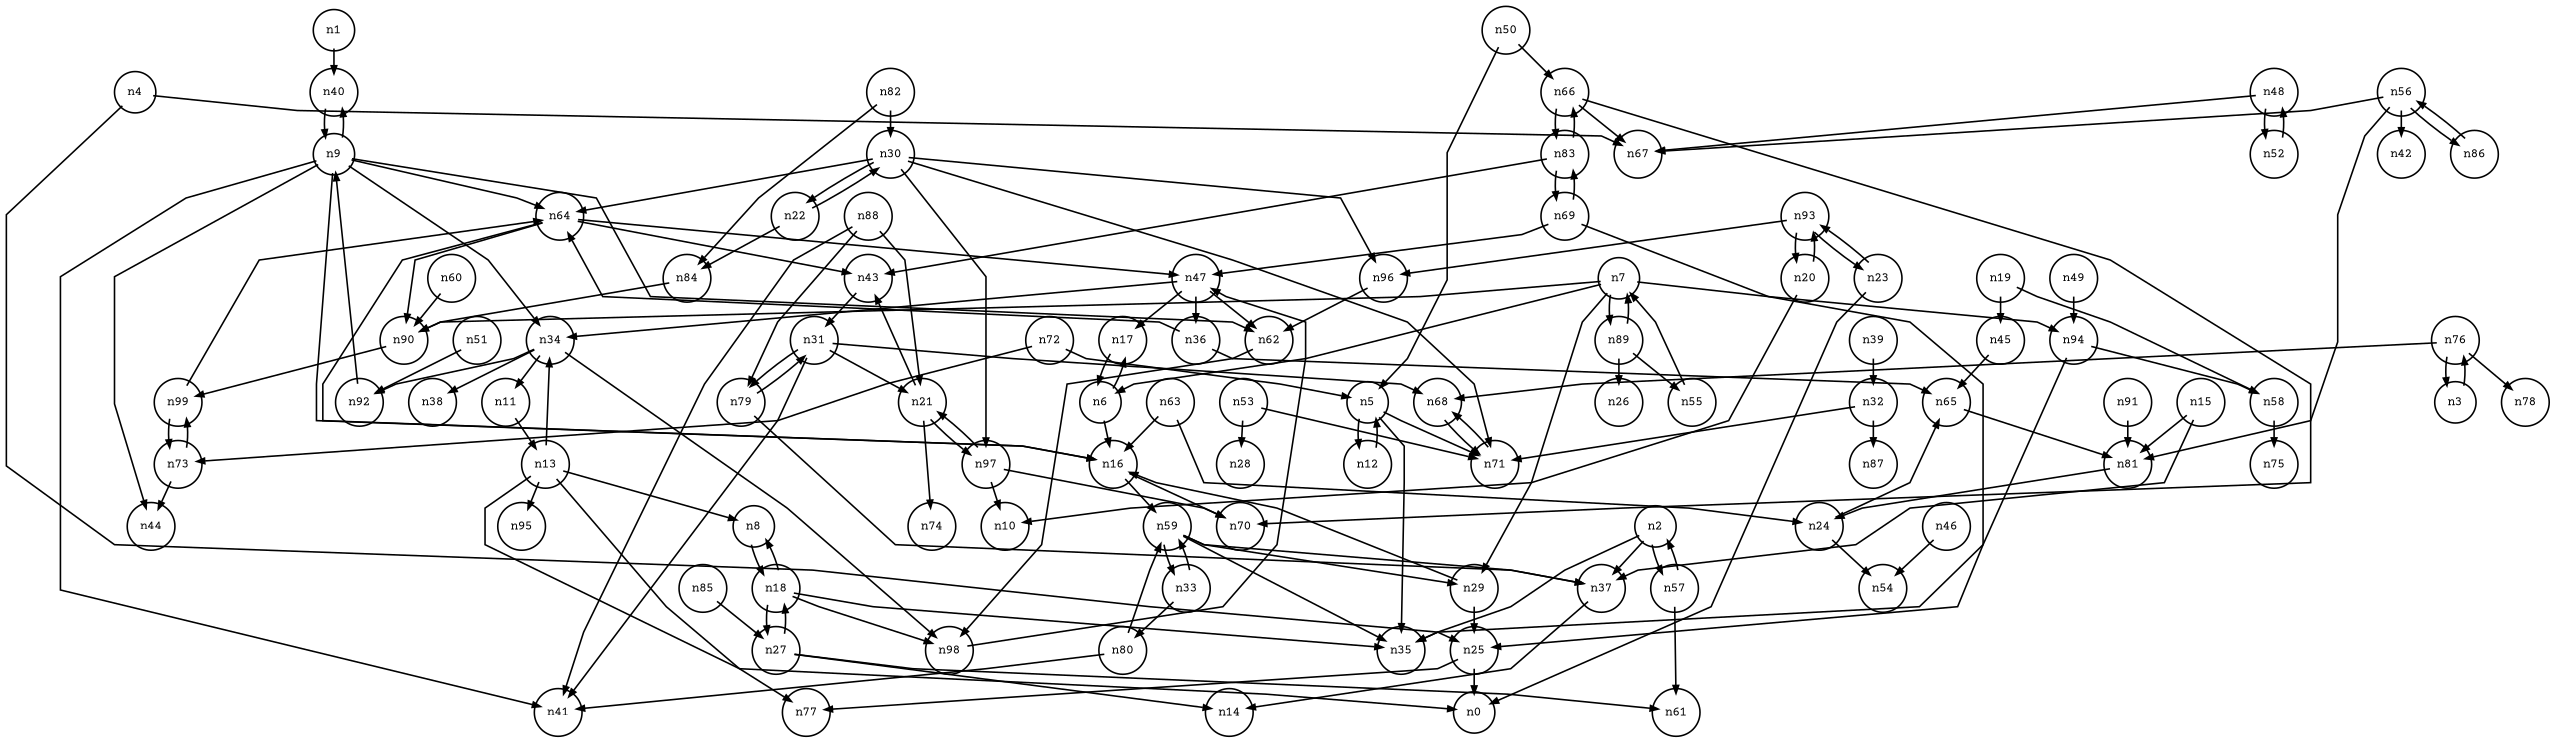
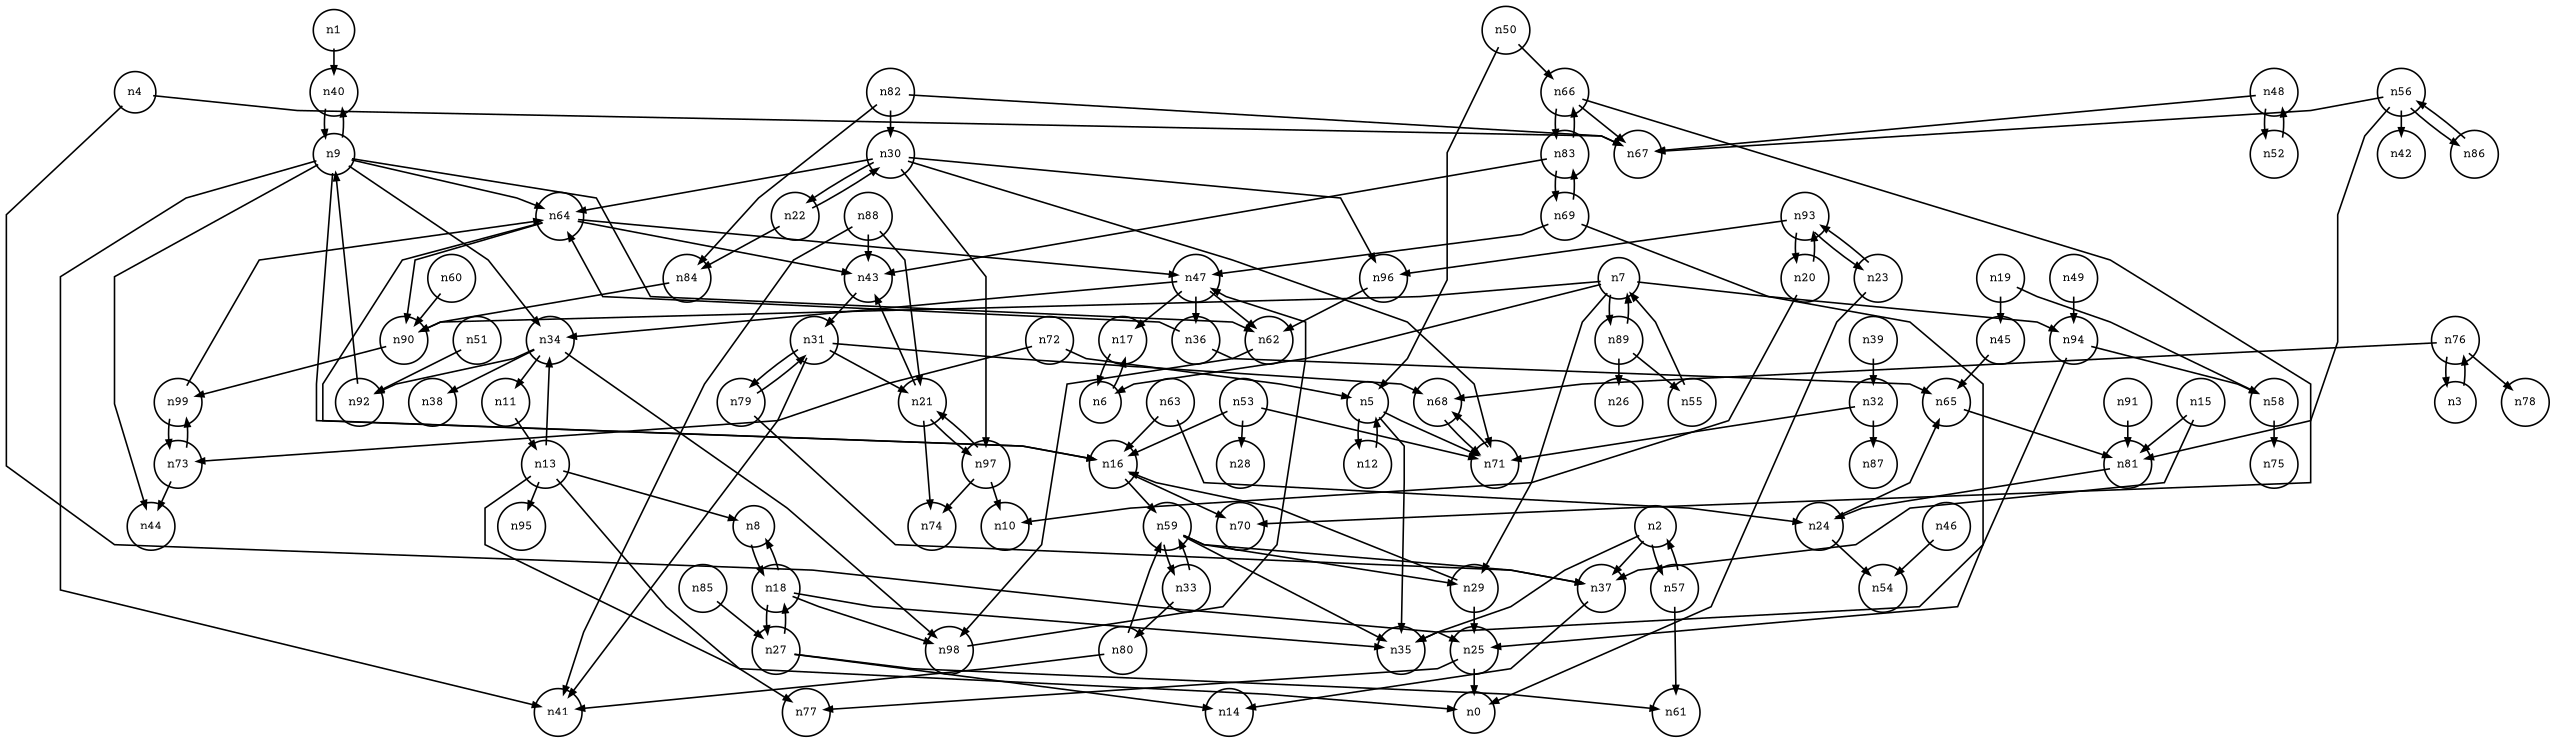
none -> (1262, 116)
(803, 293) -> (868, 243)
(1106, 429) -> (1191, 428)
(1111, 490) -> (962, 492)
